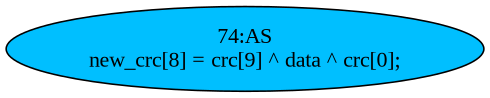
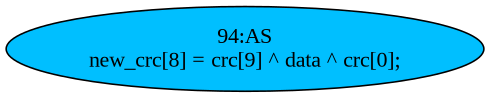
(245, 49) -> (245, 49)
